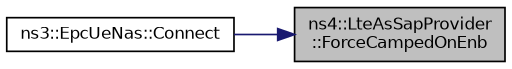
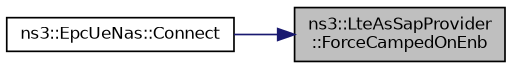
(400, 35) -> (400, 35)
